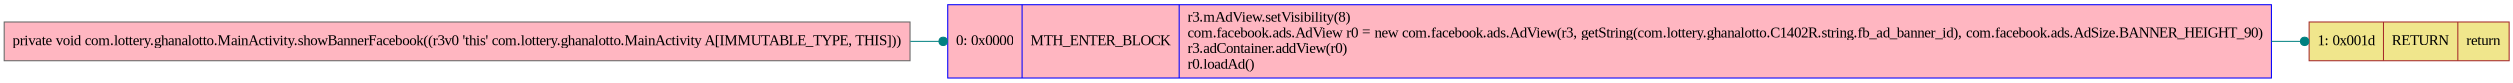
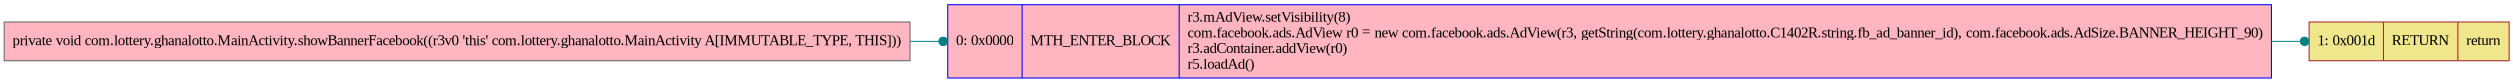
(1221, 64) -> (1221, 64)
